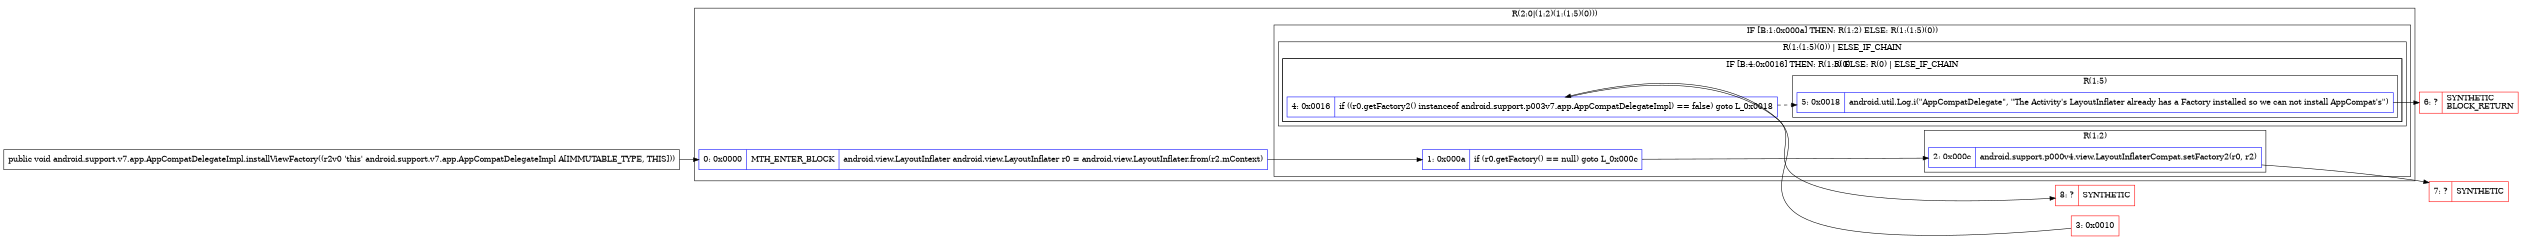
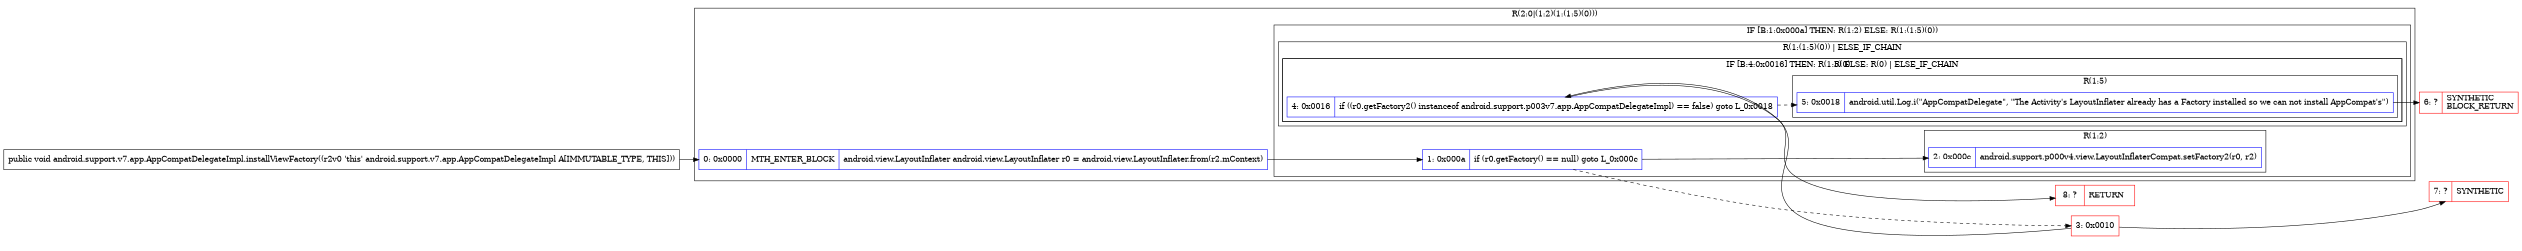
(2343, 172) -> (2281, 226)
(2107, 195) -> (2106, 195)
none -> (1818, 213)
